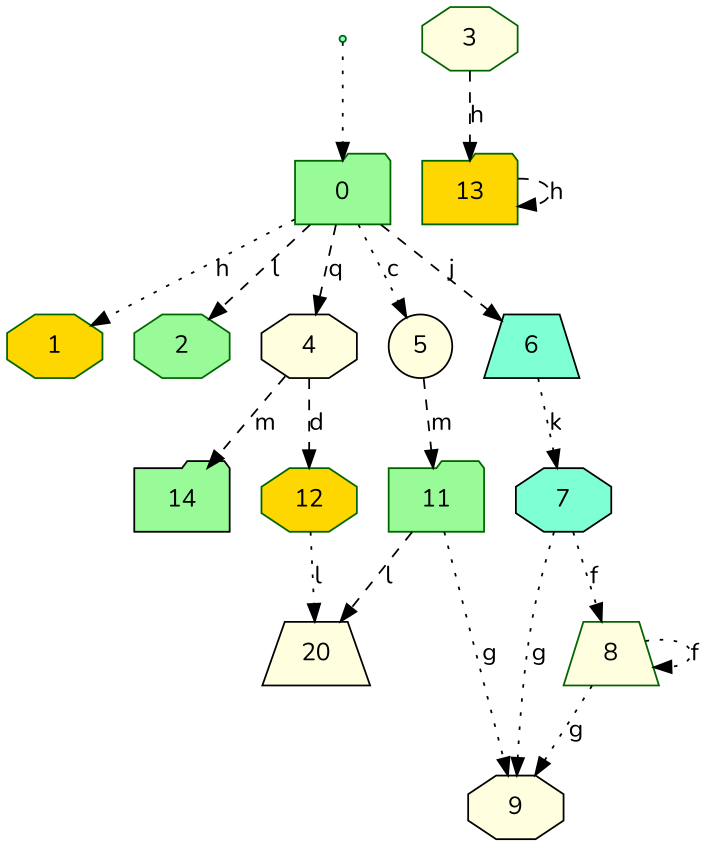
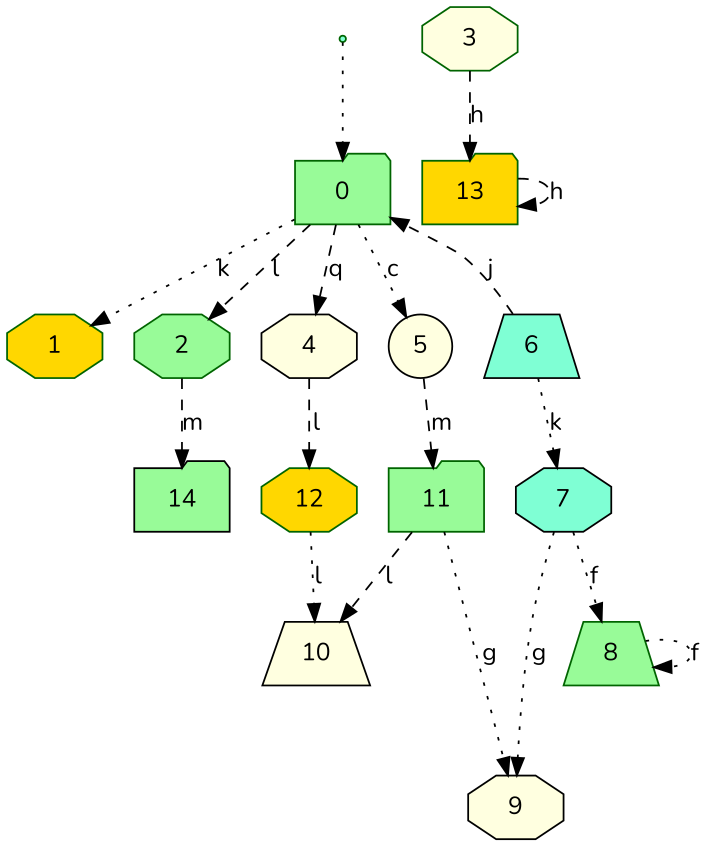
(434, 267) -> (468, 260)
(223, 269) -> (223, 269)
(252, 415) -> (182, 414)
(317, 423) -> (317, 423)
(316, 654) -> (316, 654)
(611, 654) -> (611, 654)
(568, 723) -> none
